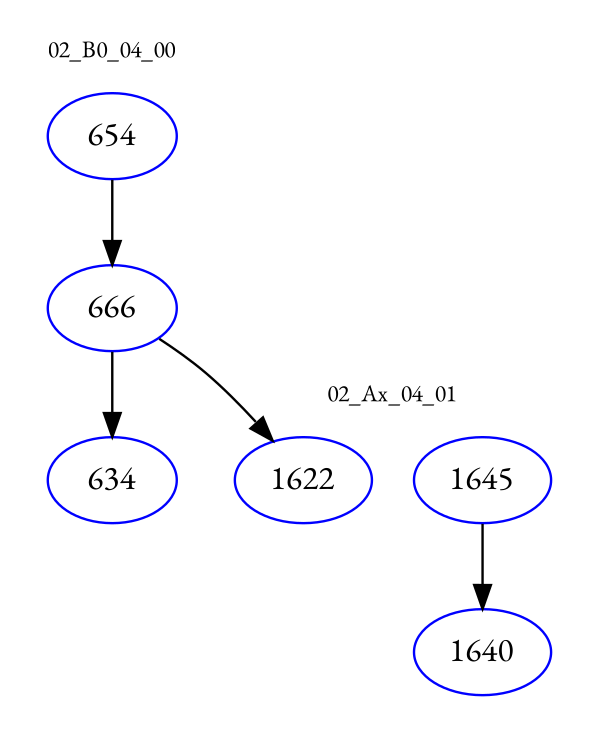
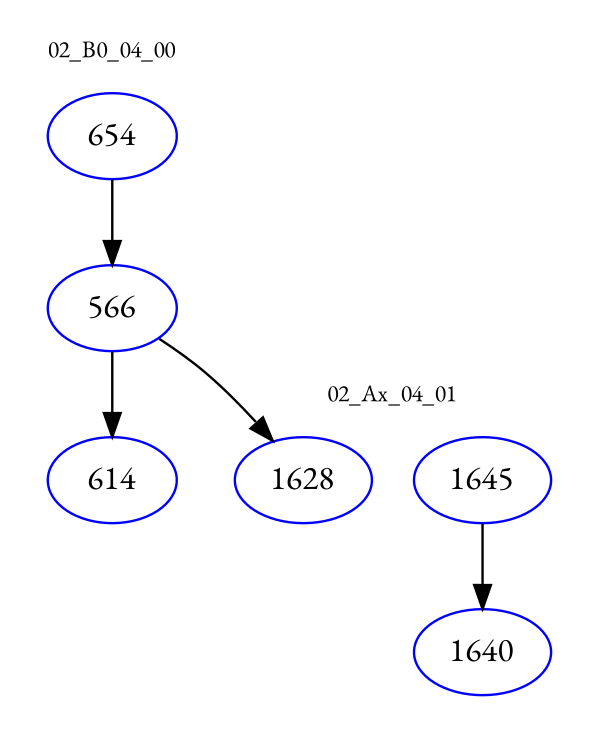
(112, 308) -> (112, 308)
(112, 480) -> (112, 480)
(303, 480) -> (303, 480)
